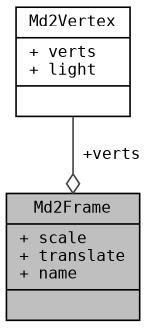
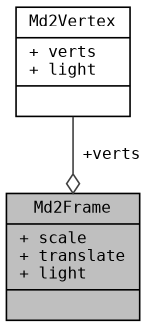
(49, 274) -> (54, 274)
